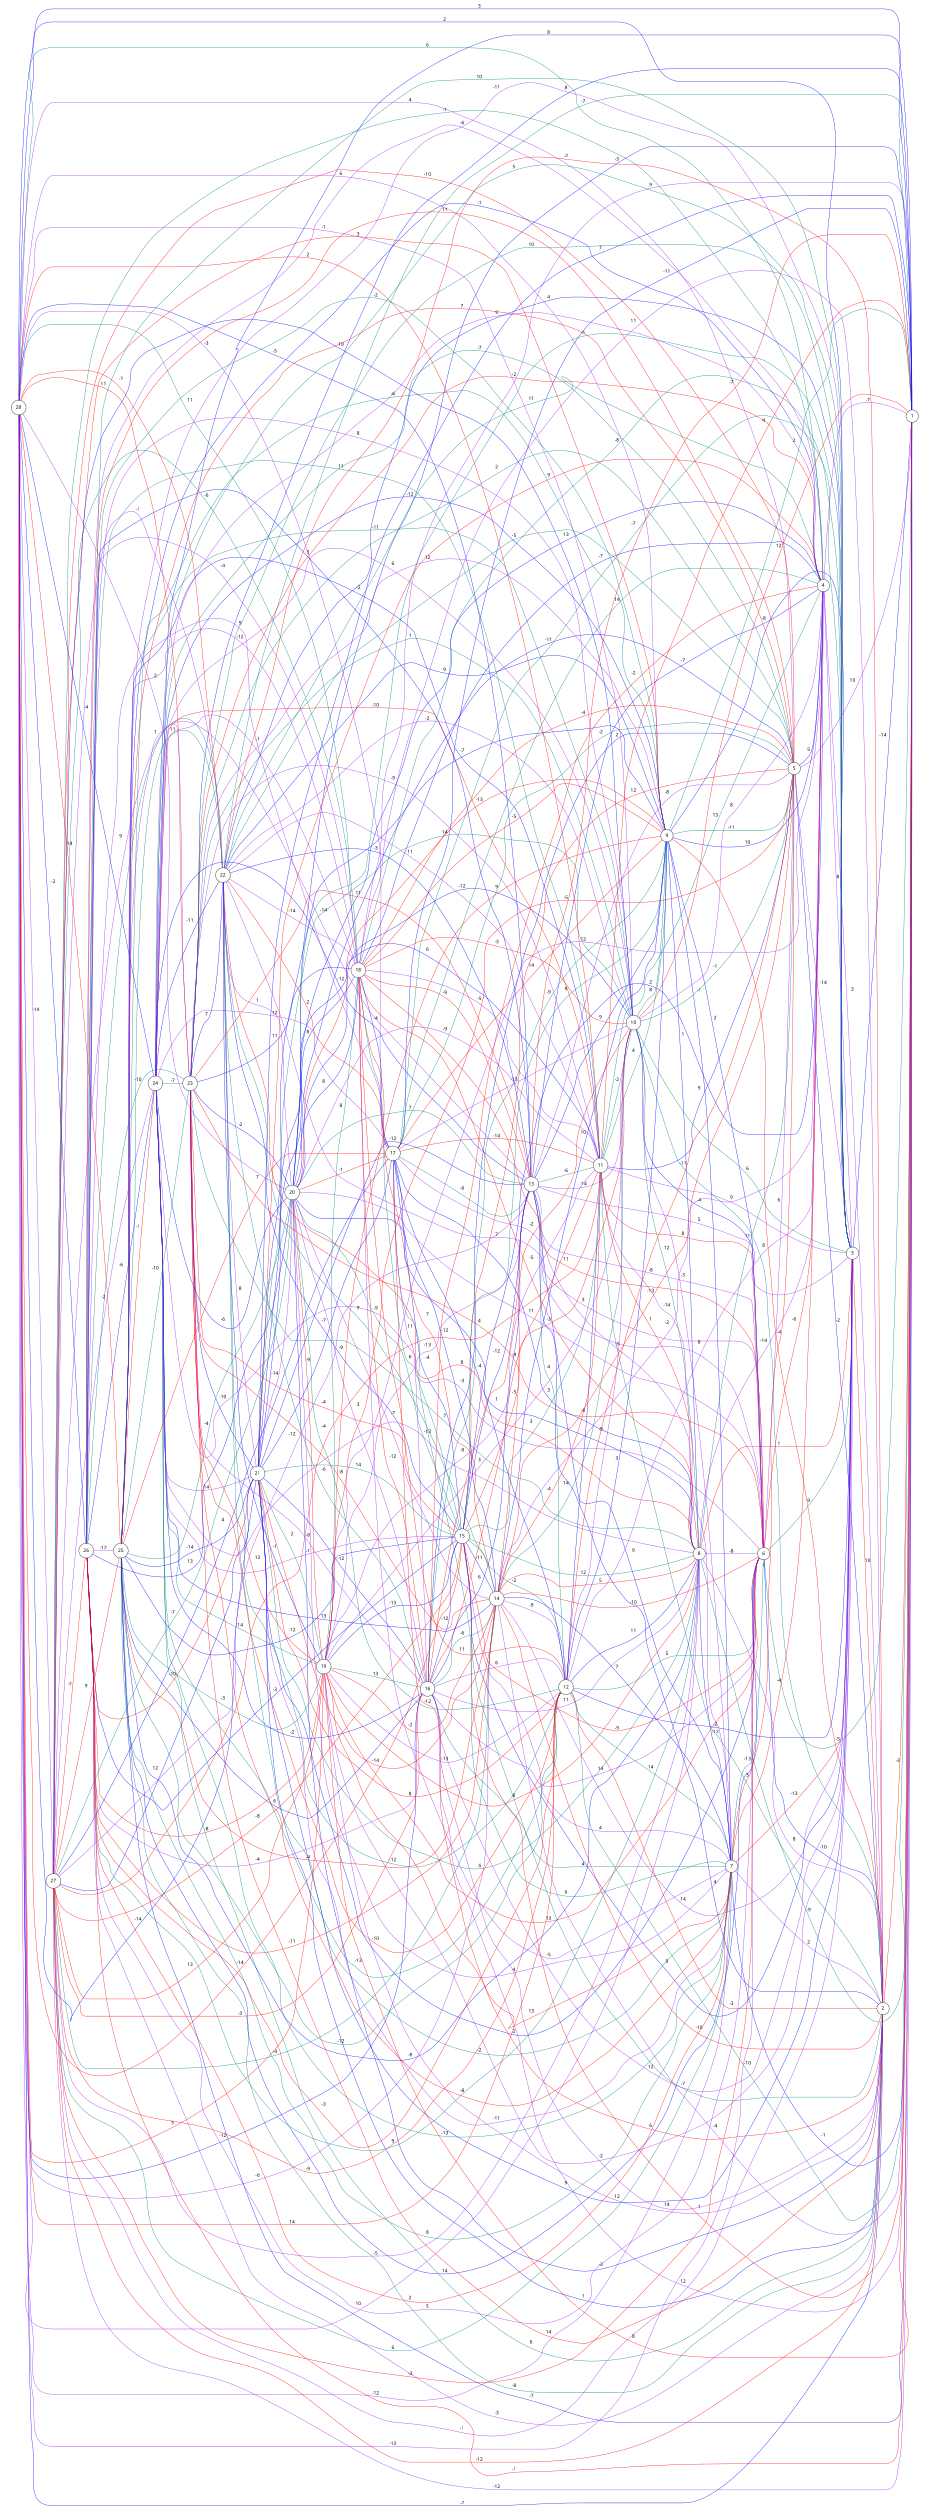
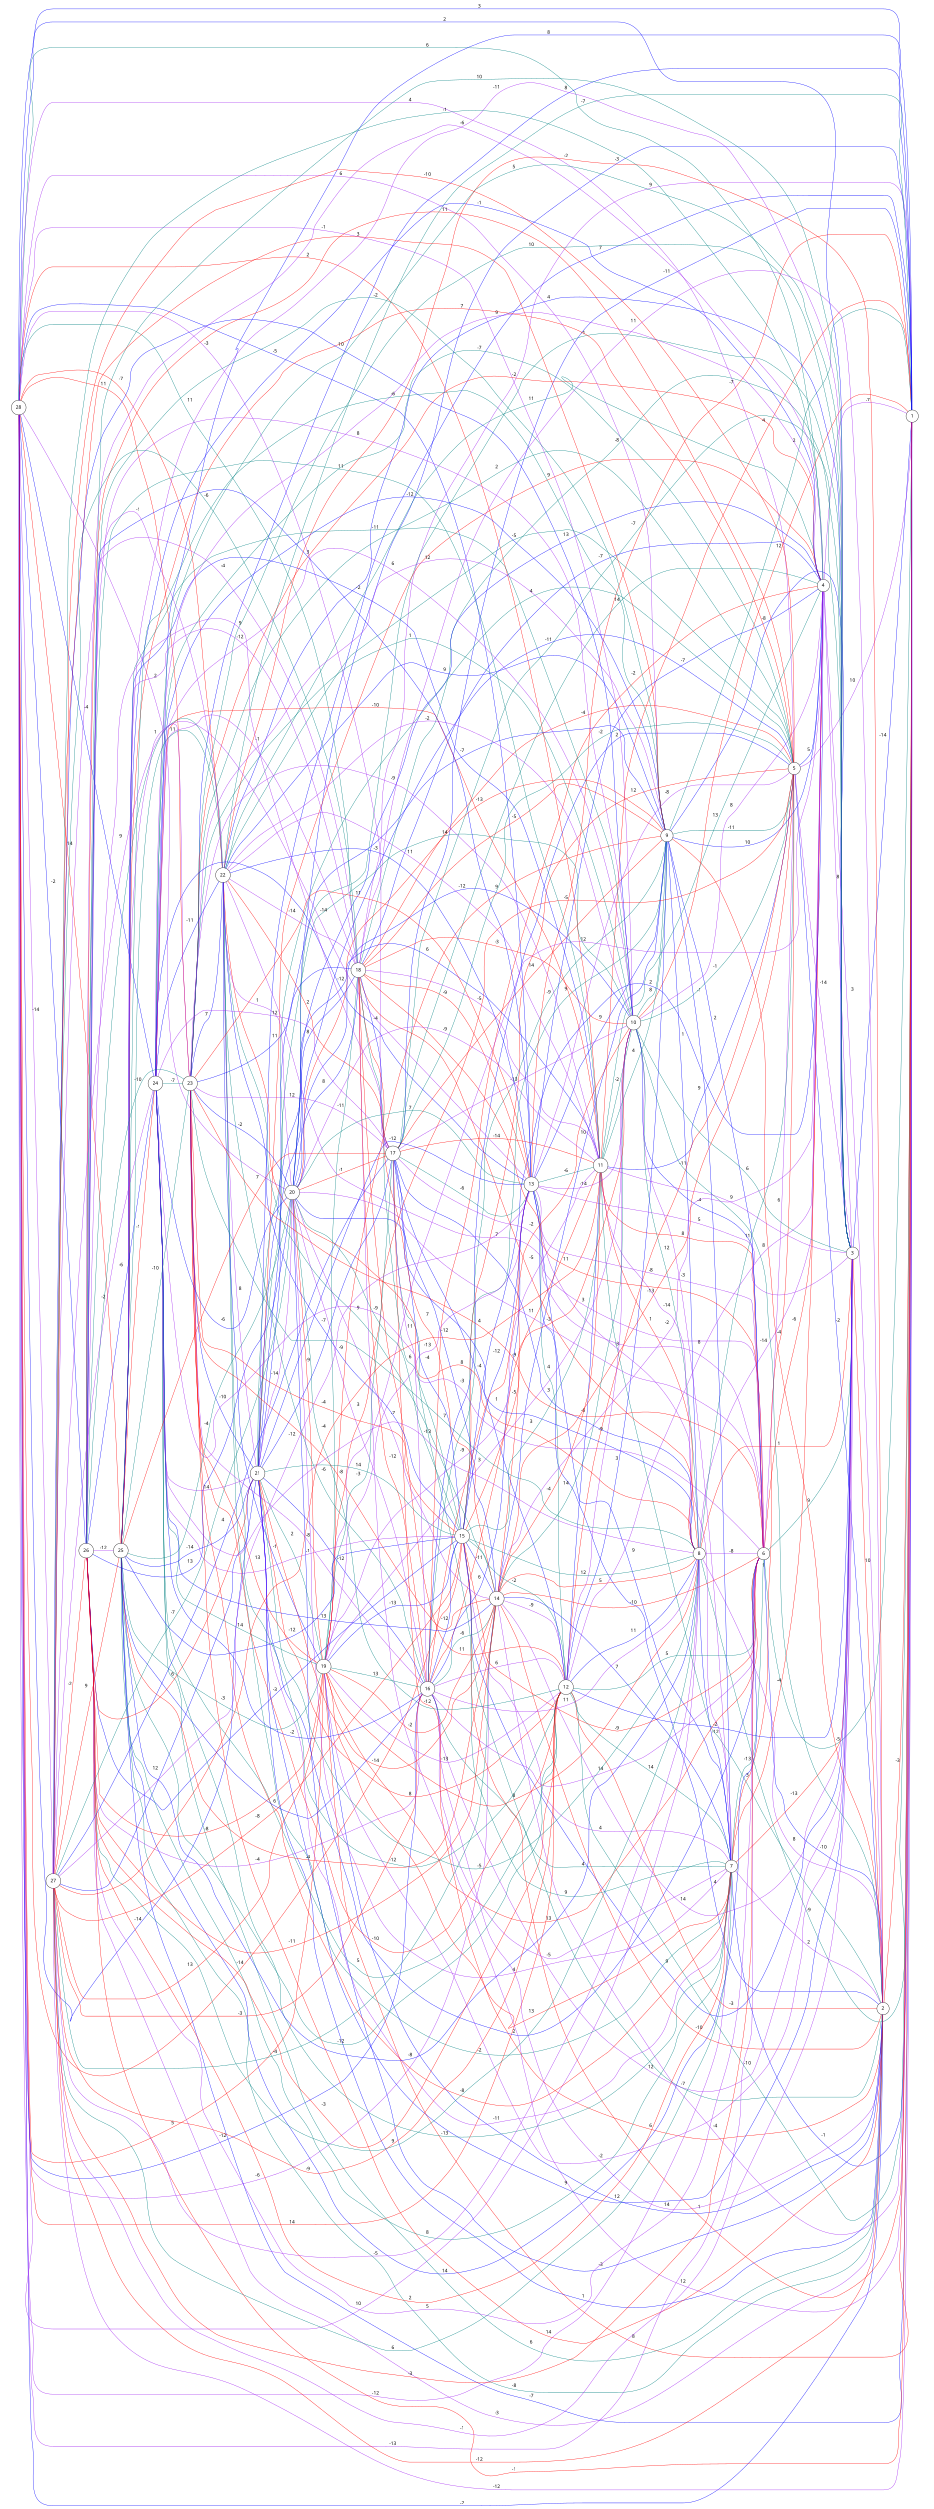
none -> (323, 862)
none -> (293, 1098)
(341, 1106) -> (341, 1106)
none -> (371, 1440)
(173, 1674) -> (173, 1674)
(358, 1961) -> (358, 1961)
(507, 2138) -> (507, 2138)
